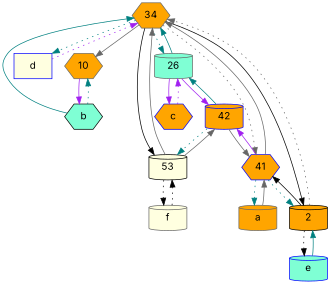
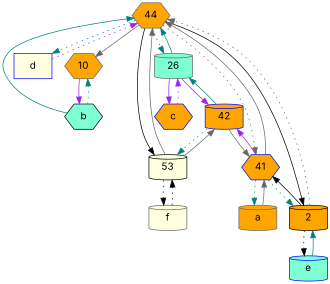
(151, 15) -> (151, 15)
